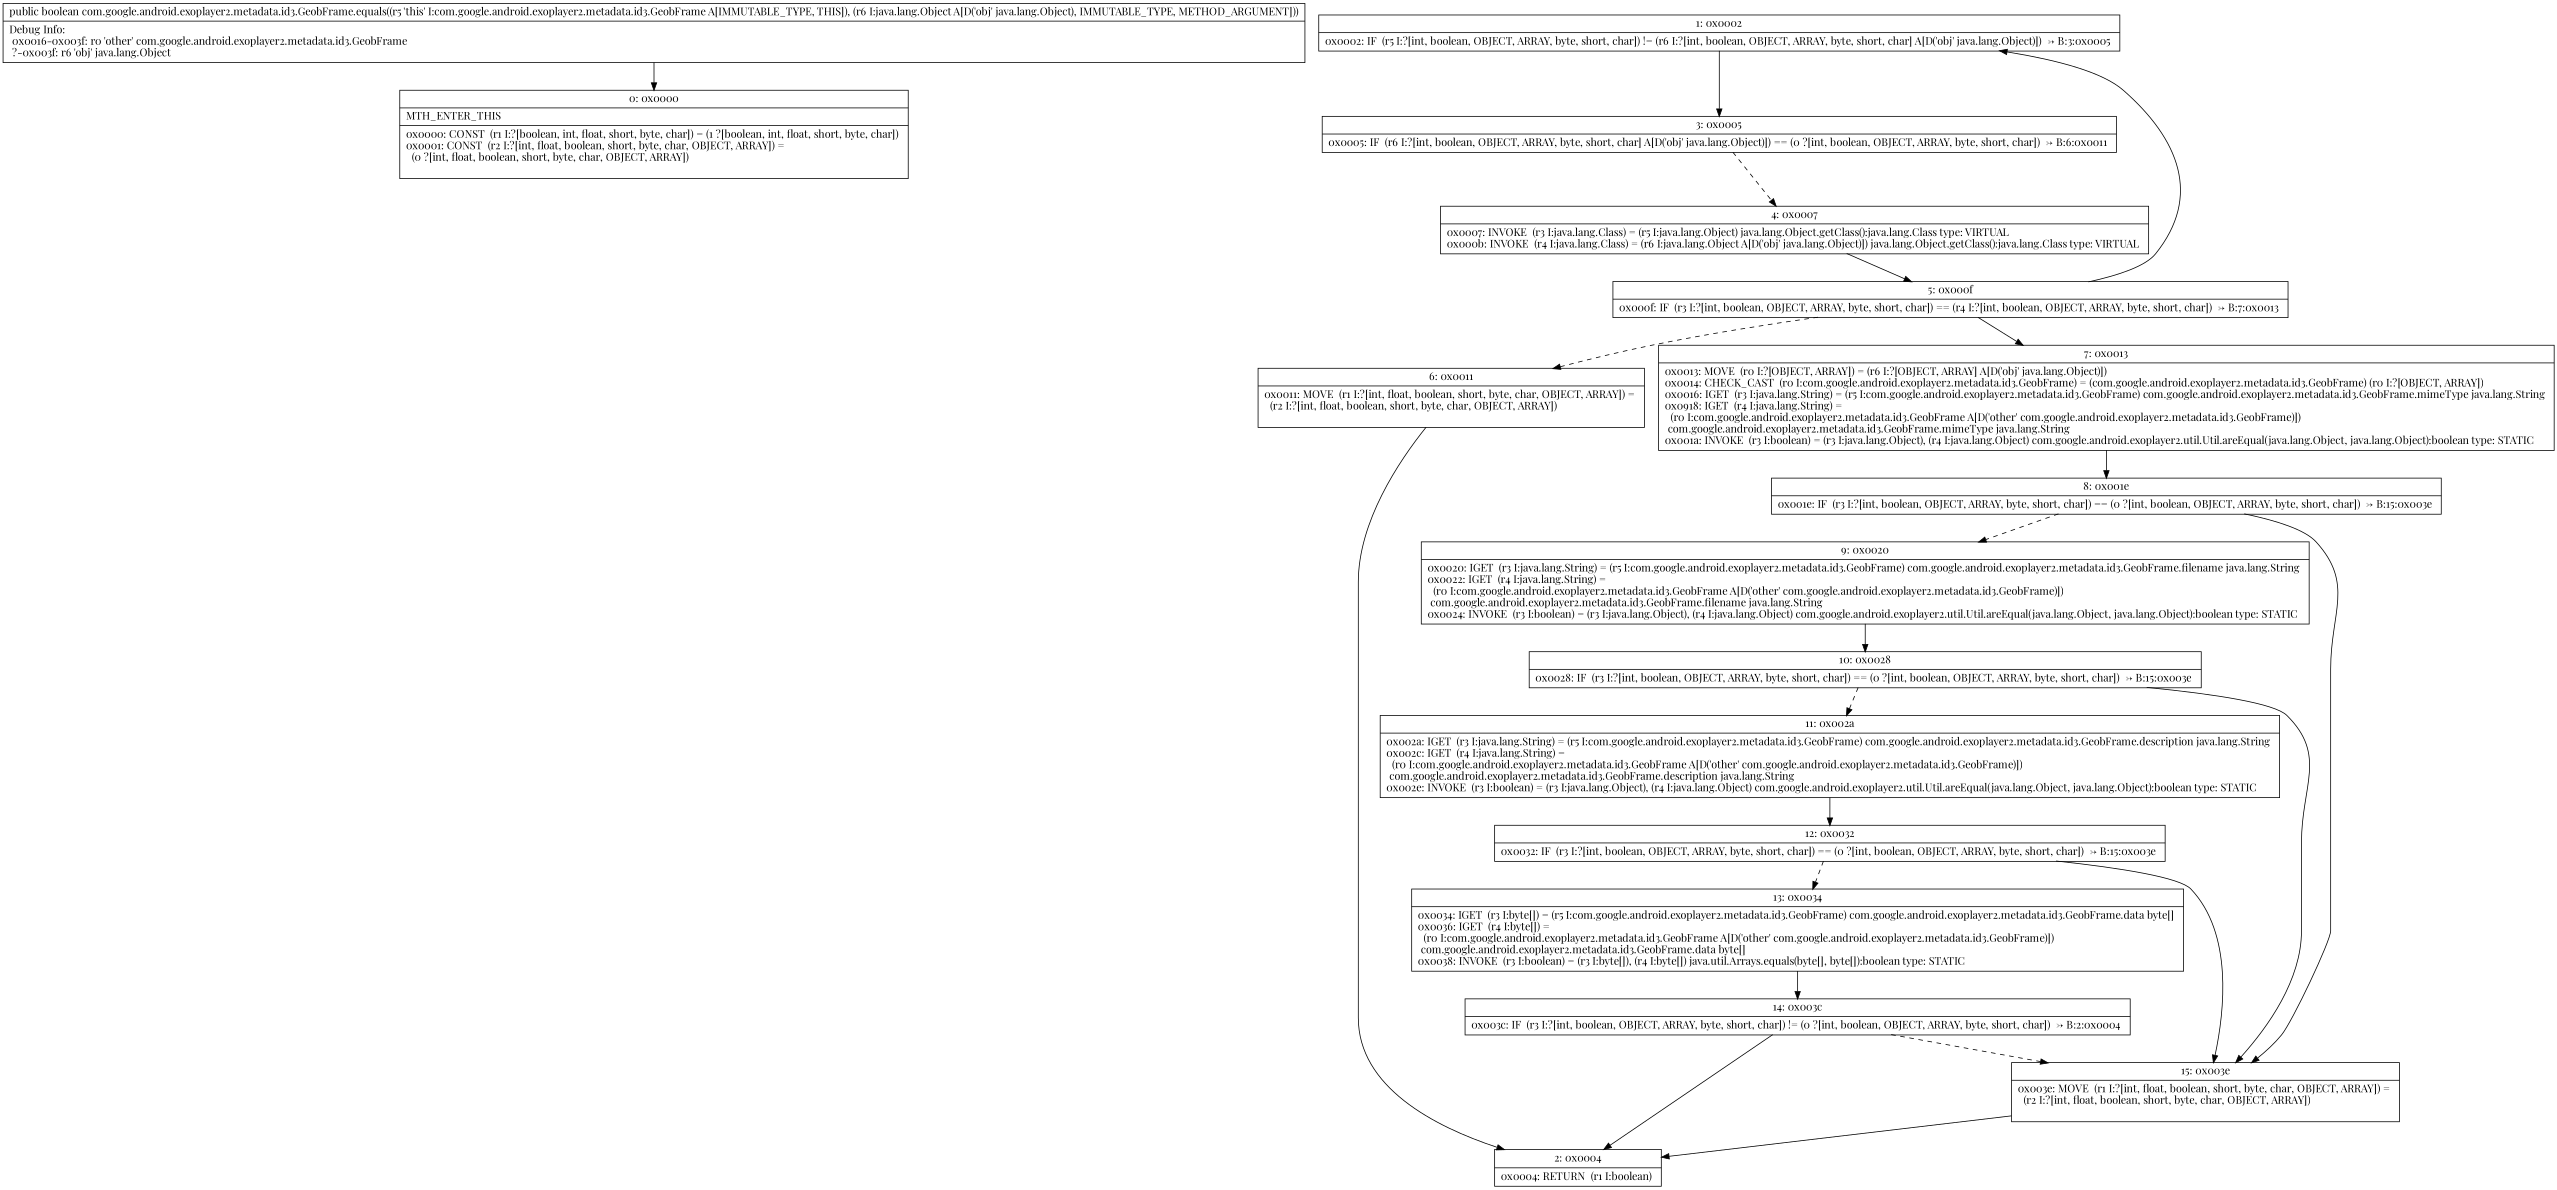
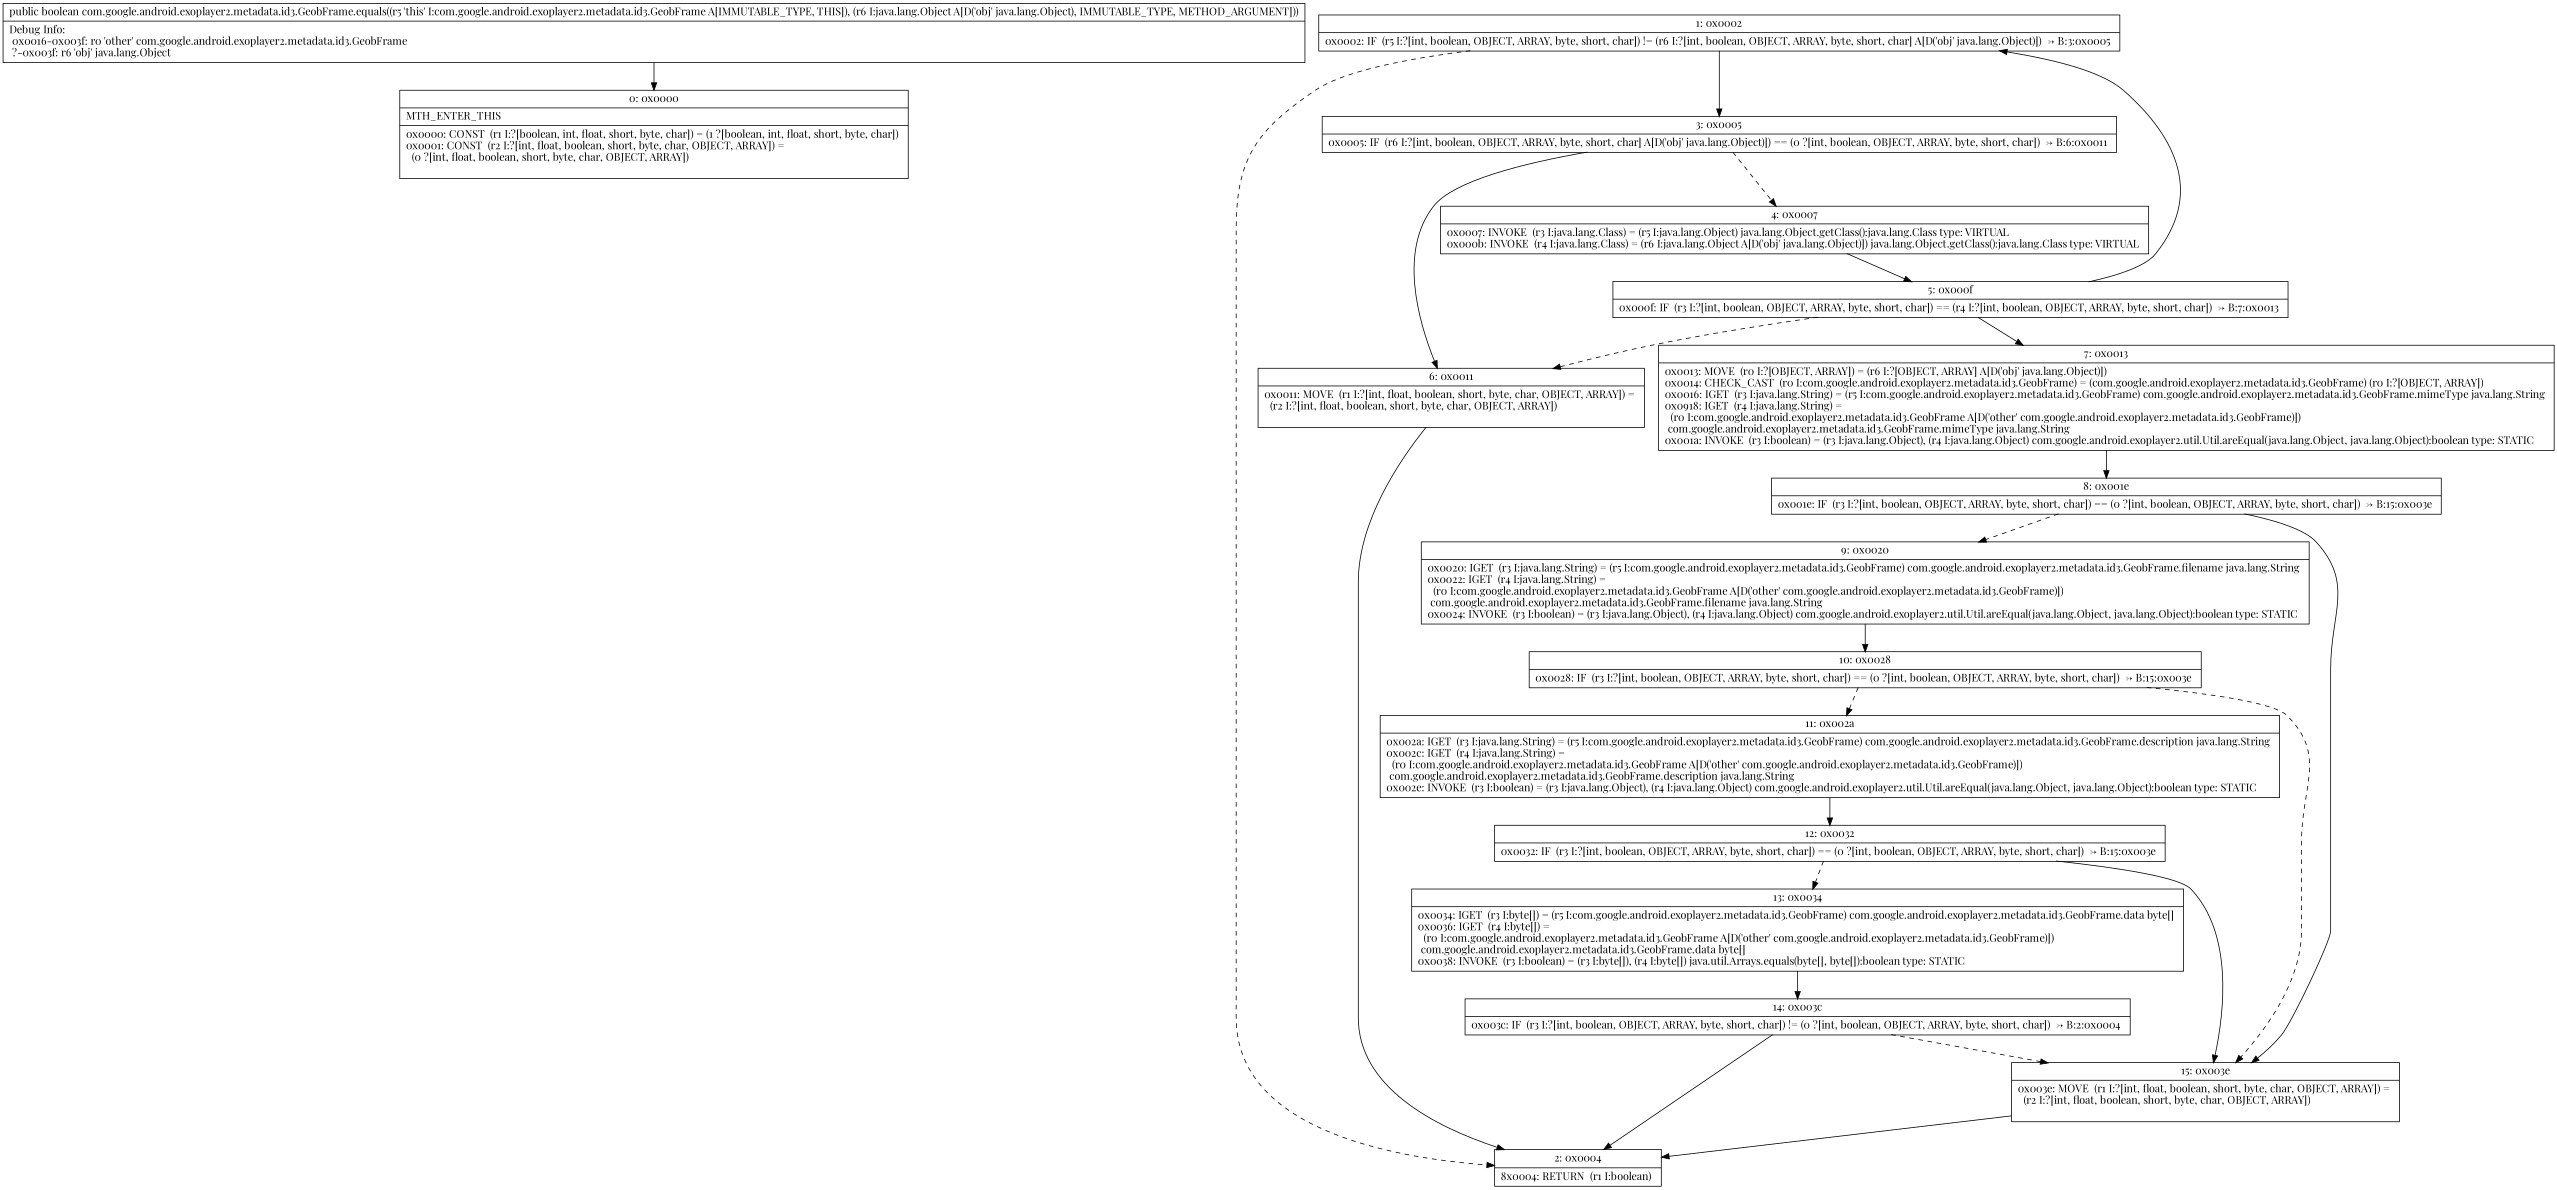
none -> (1435, 205)
none -> (1236, 617)
(2303, 819) -> (2303, 819)
(1578, 1177) -> (1578, 1177)
